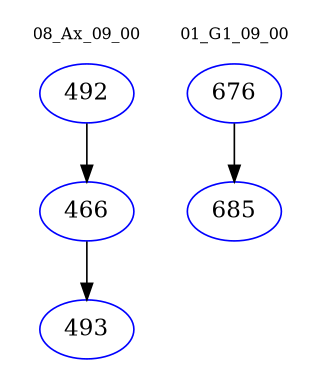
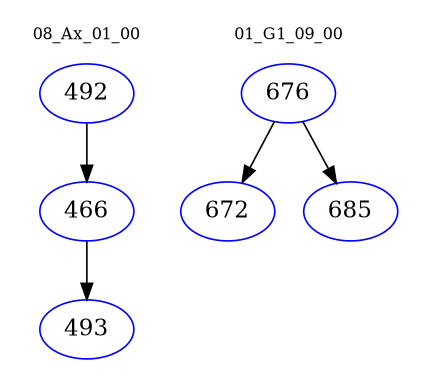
(87, 35) -> (87, 35)
none -> (228, 211)
